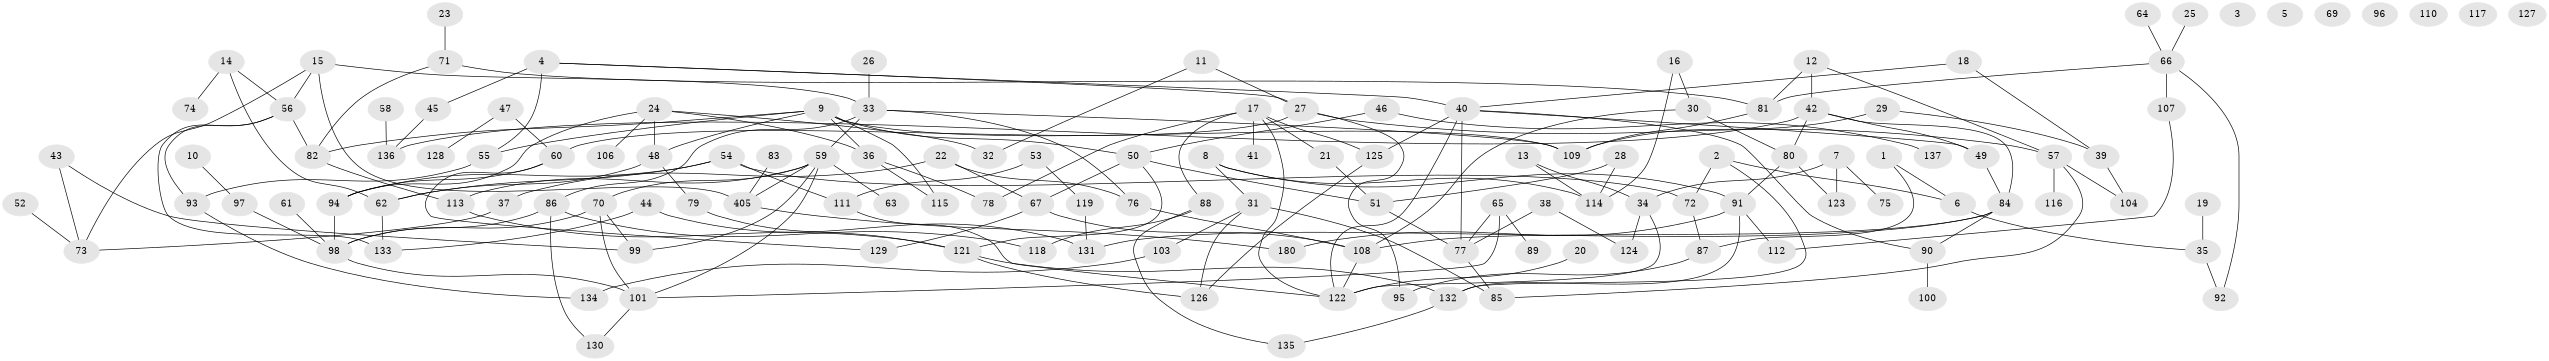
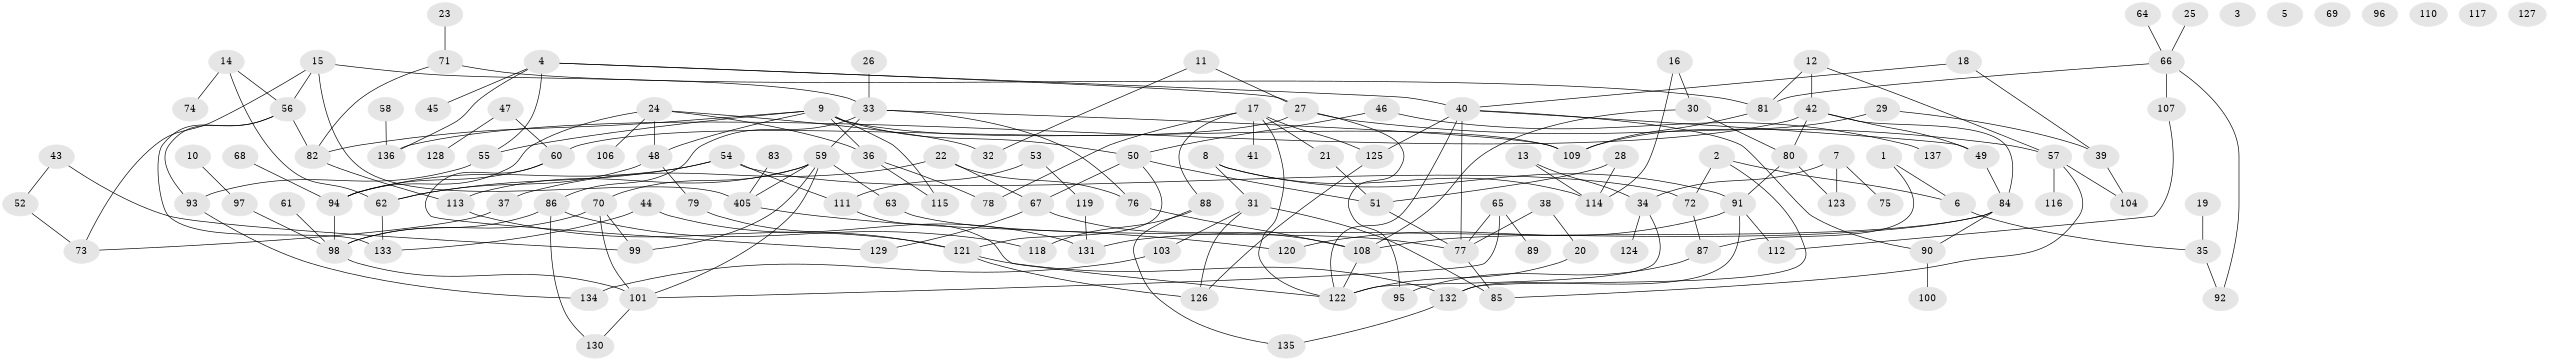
(410, 133) -> (467, 113)
none -> (240, 157)
(69, 204) -> (39, 180)
(1587, 228) -> (1563, 228)
none -> (1174, 234)
(1287, 251) -> (1287, 251)
